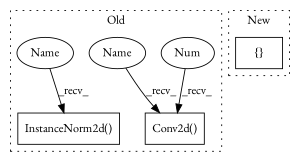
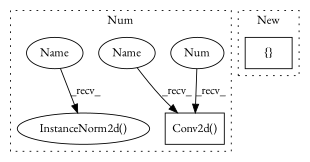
(116, 20) -> (121, 20)
(69, 129) -> (83, 129)
